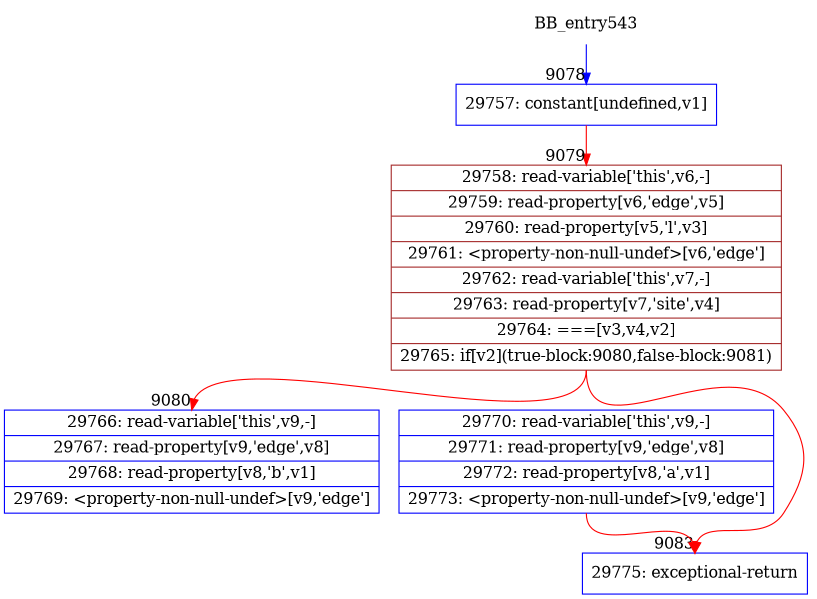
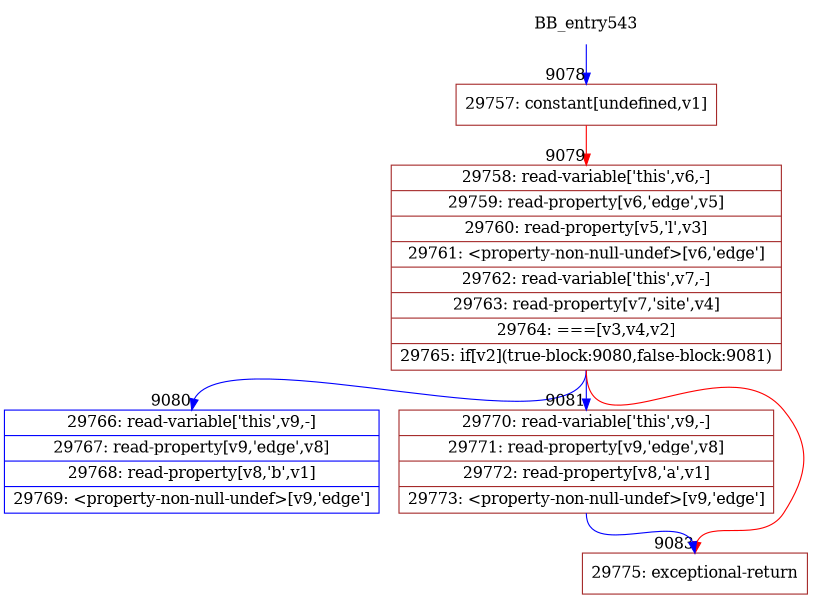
(586, 105) -> (586, 105)
none -> (586, 385)
(394, 391) -> (394, 391)
(586, 462) -> (586, 462)
(635, 534) -> (635, 534)
(695, 574) -> (695, 574)
